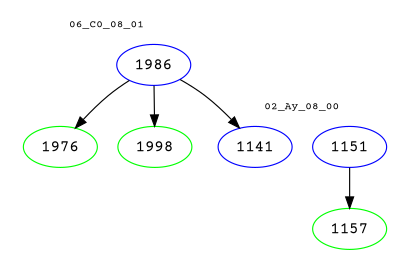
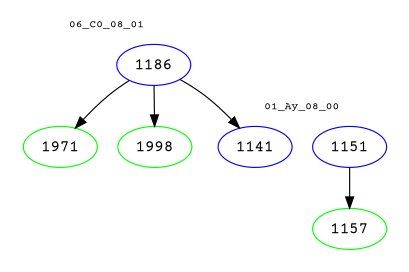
(154, 65) -> (154, 65)
(302, 106) -> (302, 106)
(60, 147) -> (60, 147)
